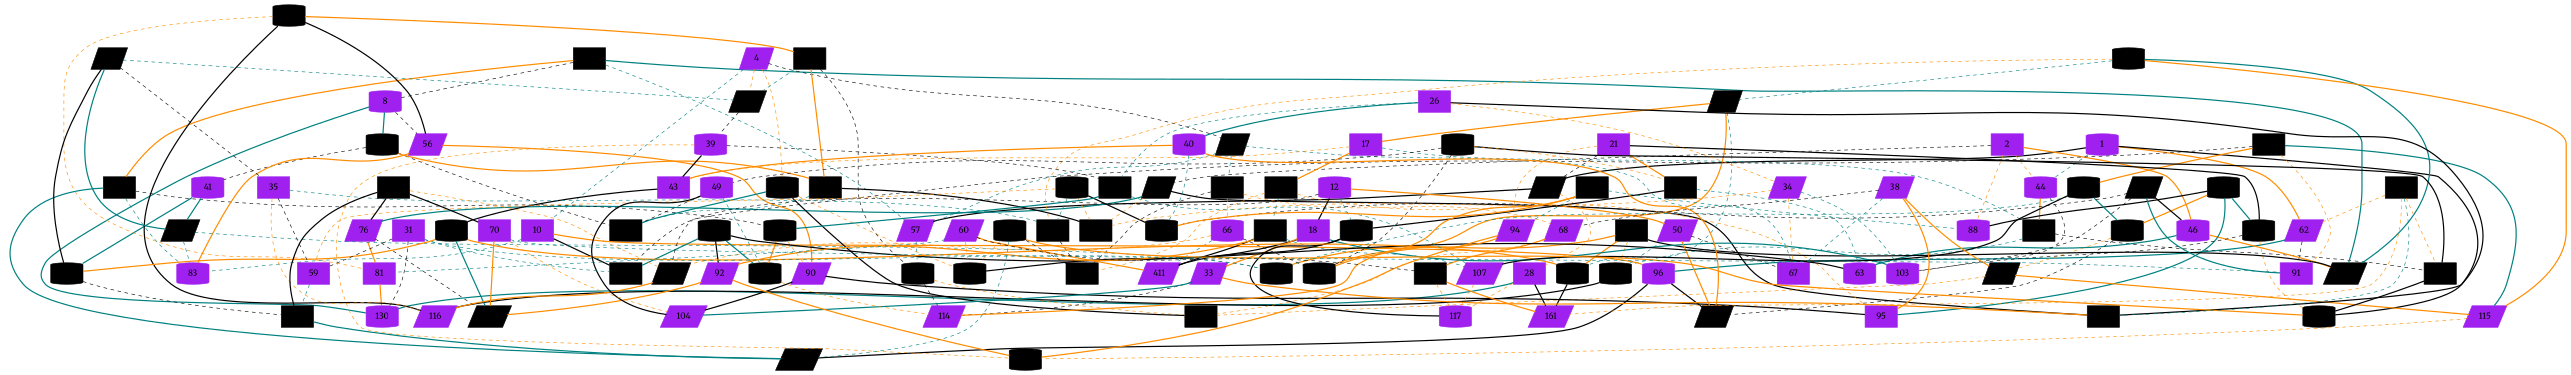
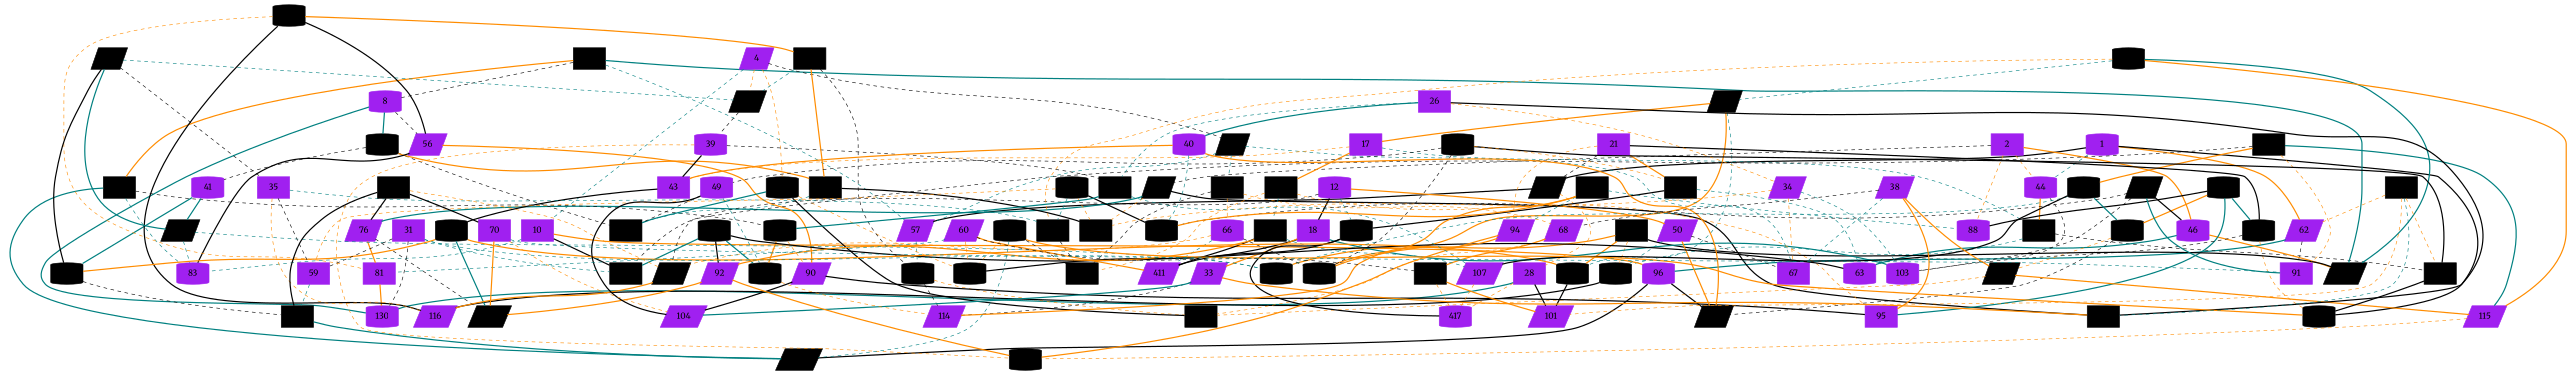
(250, 179) -> (250, 179)
(1455, 317) -> (1455, 317)
(1551, 317) -> (1551, 317)
